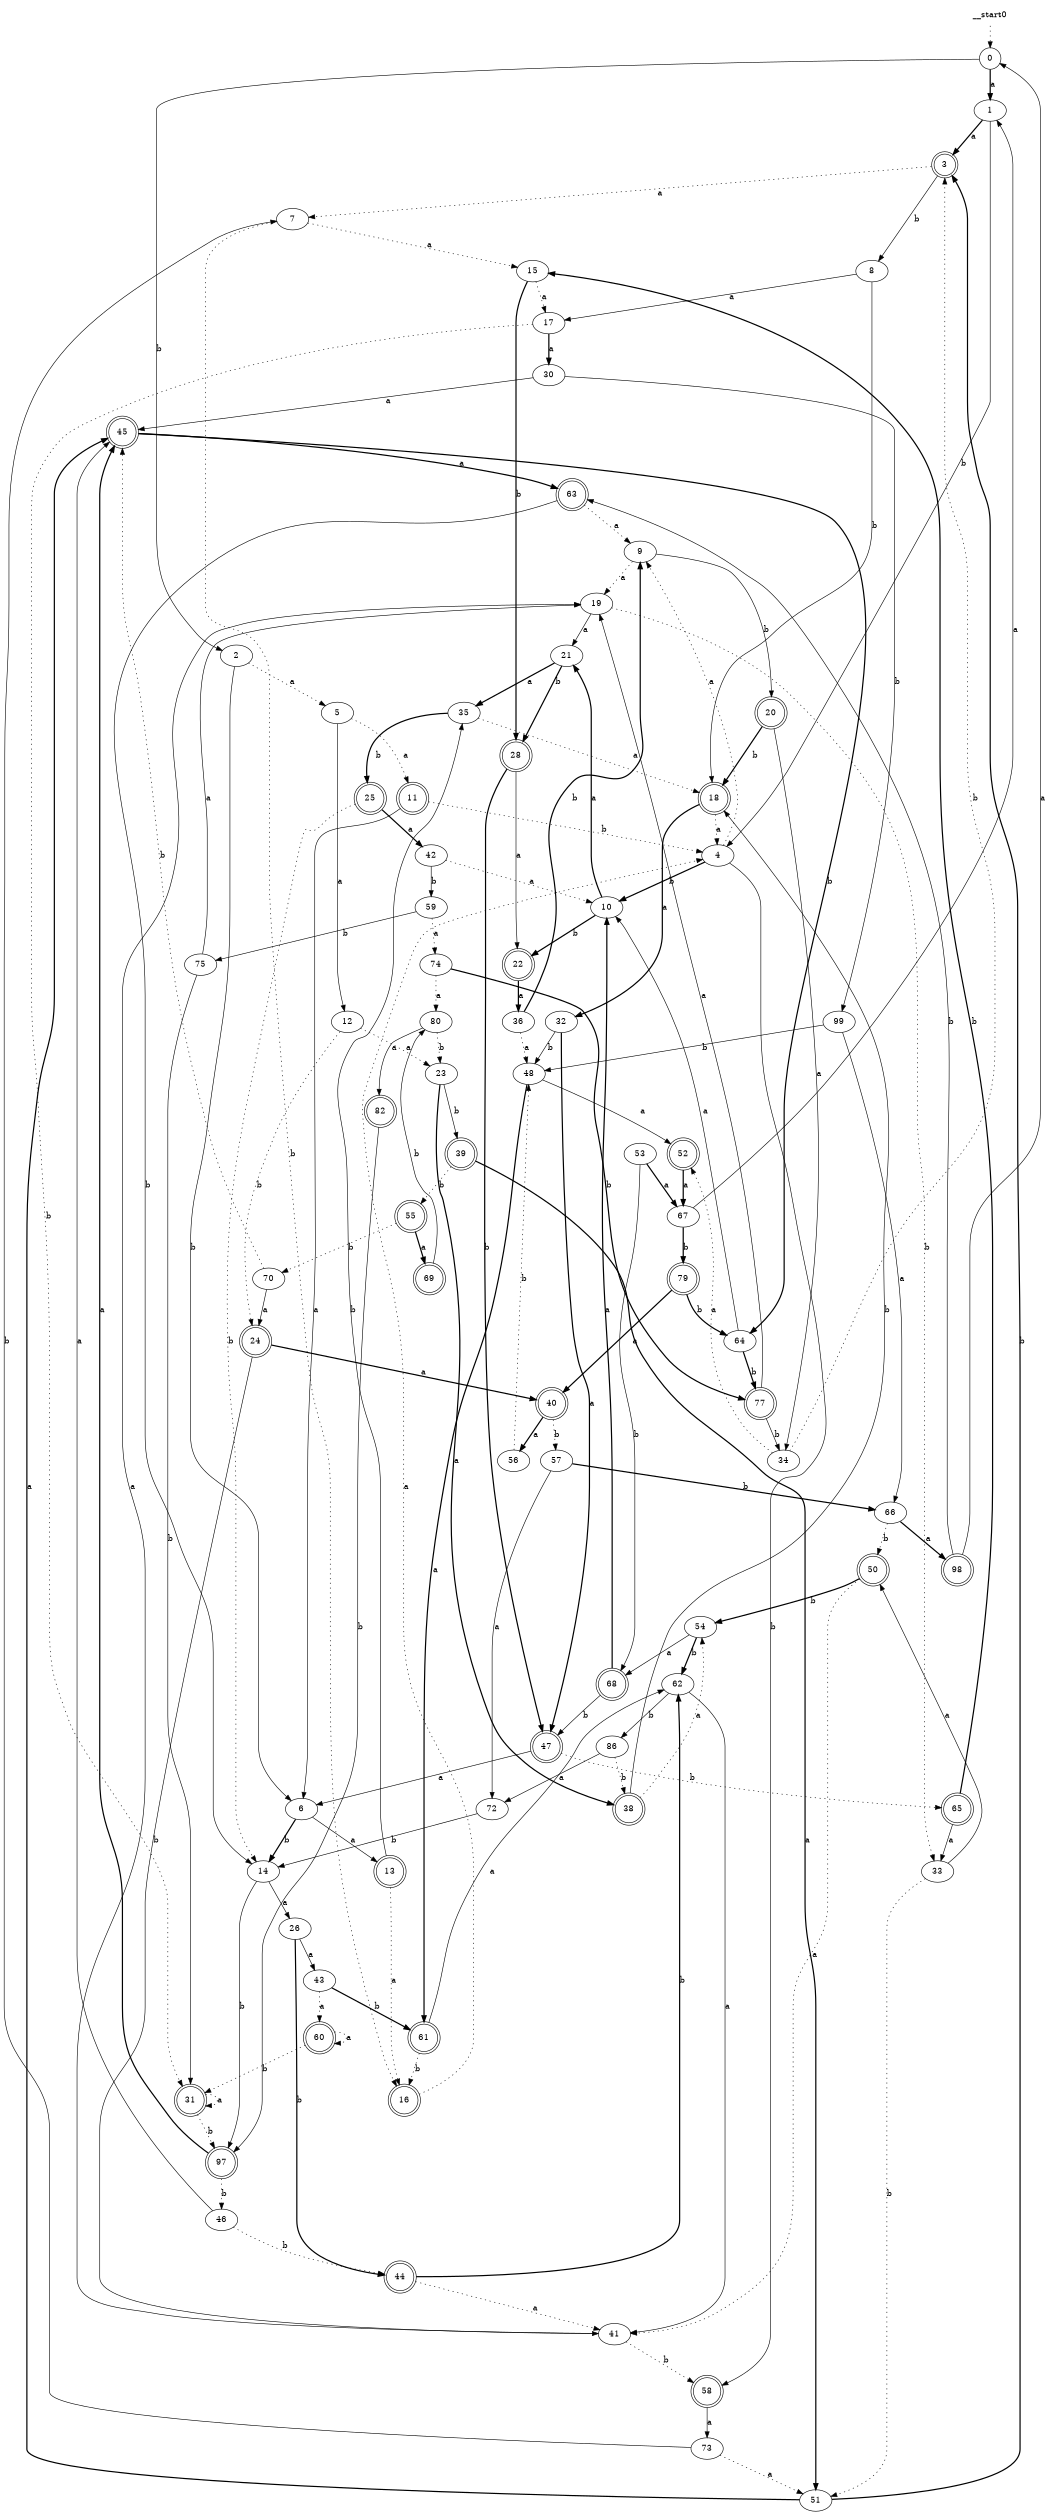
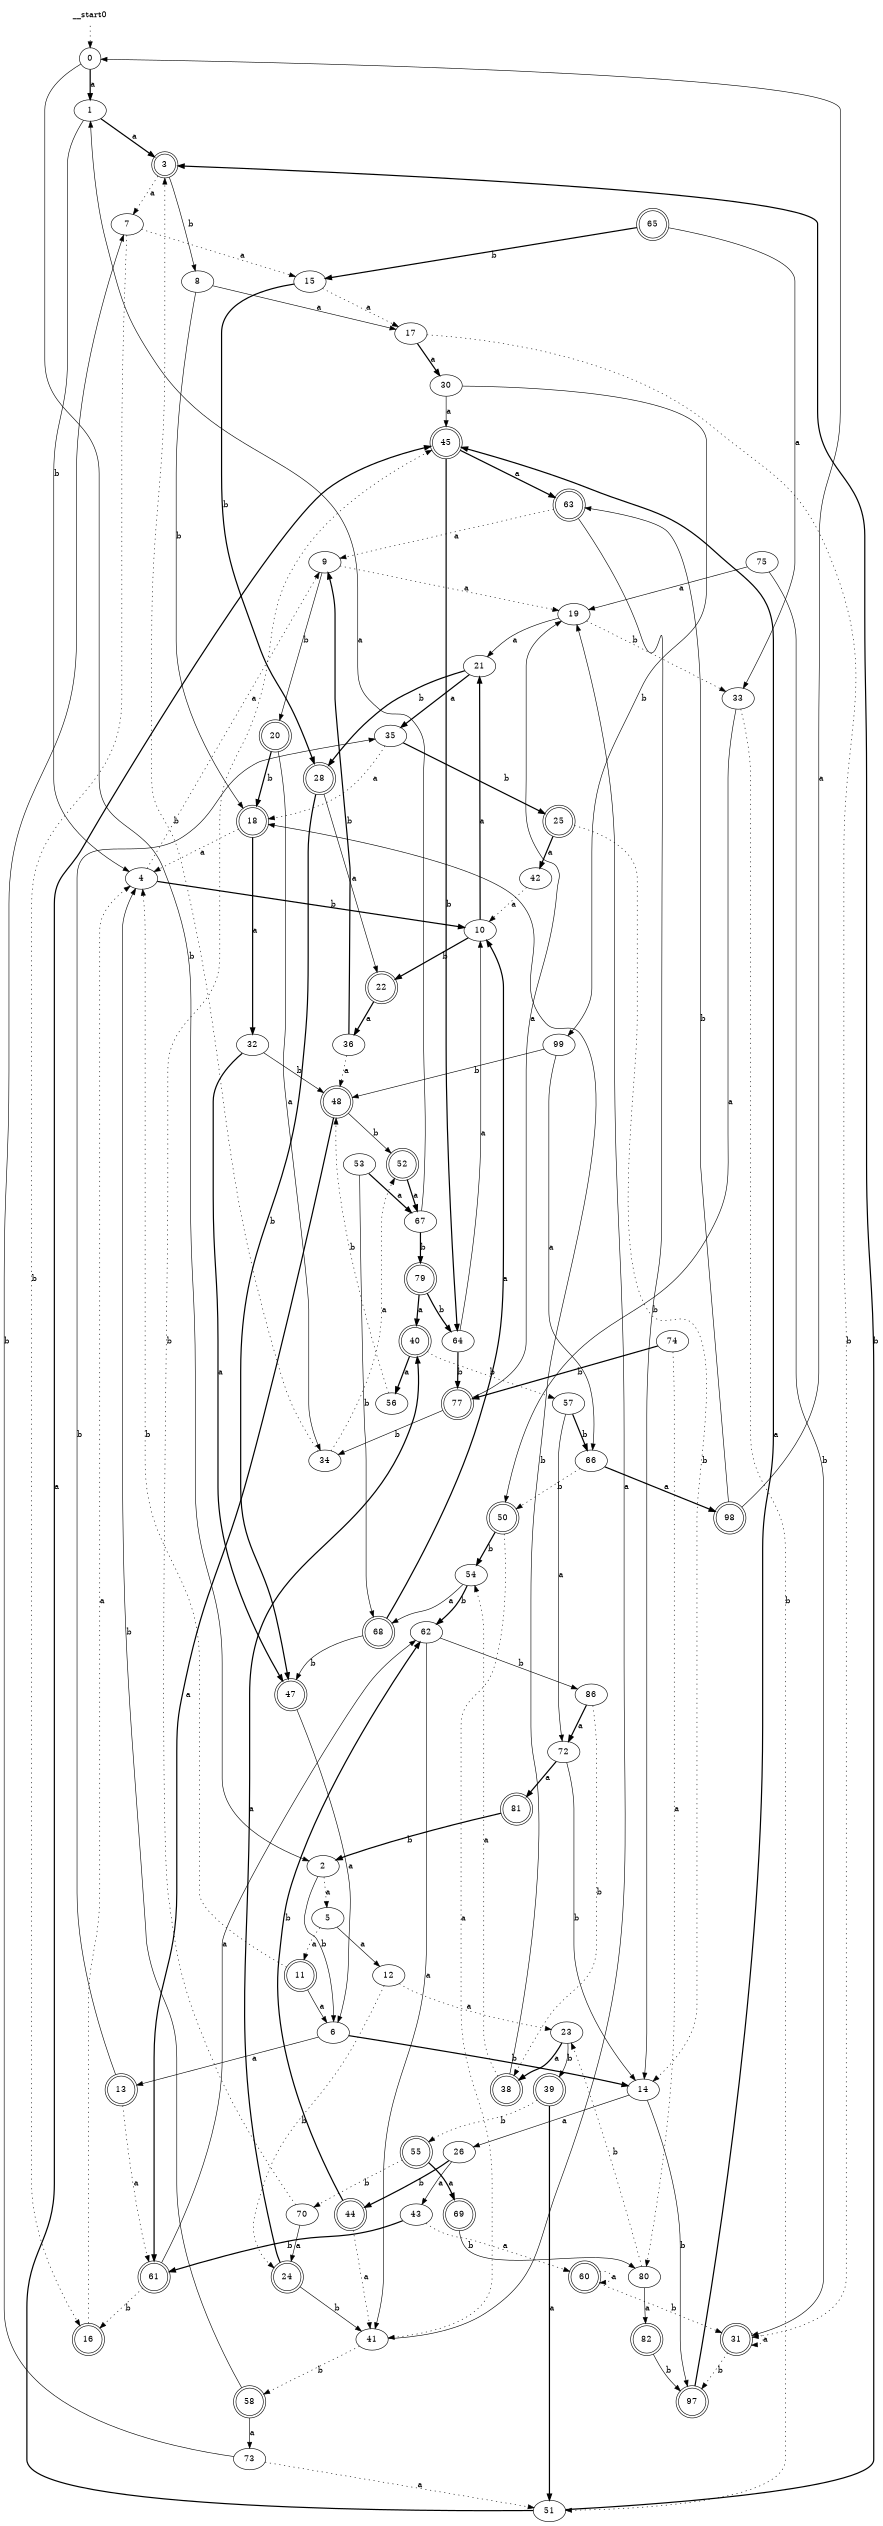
(431, 907) -> none
(529, 1074) -> (337, 1102)
(643, 1111) -> (376, 1133)
(770, 1571) -> (127, 1649)
(544, 1782) -> (579, 1721)
(747, 1790) -> none
none -> (517, 1809)
(391, 1984) -> (133, 2181)
(222, 2220) -> none
